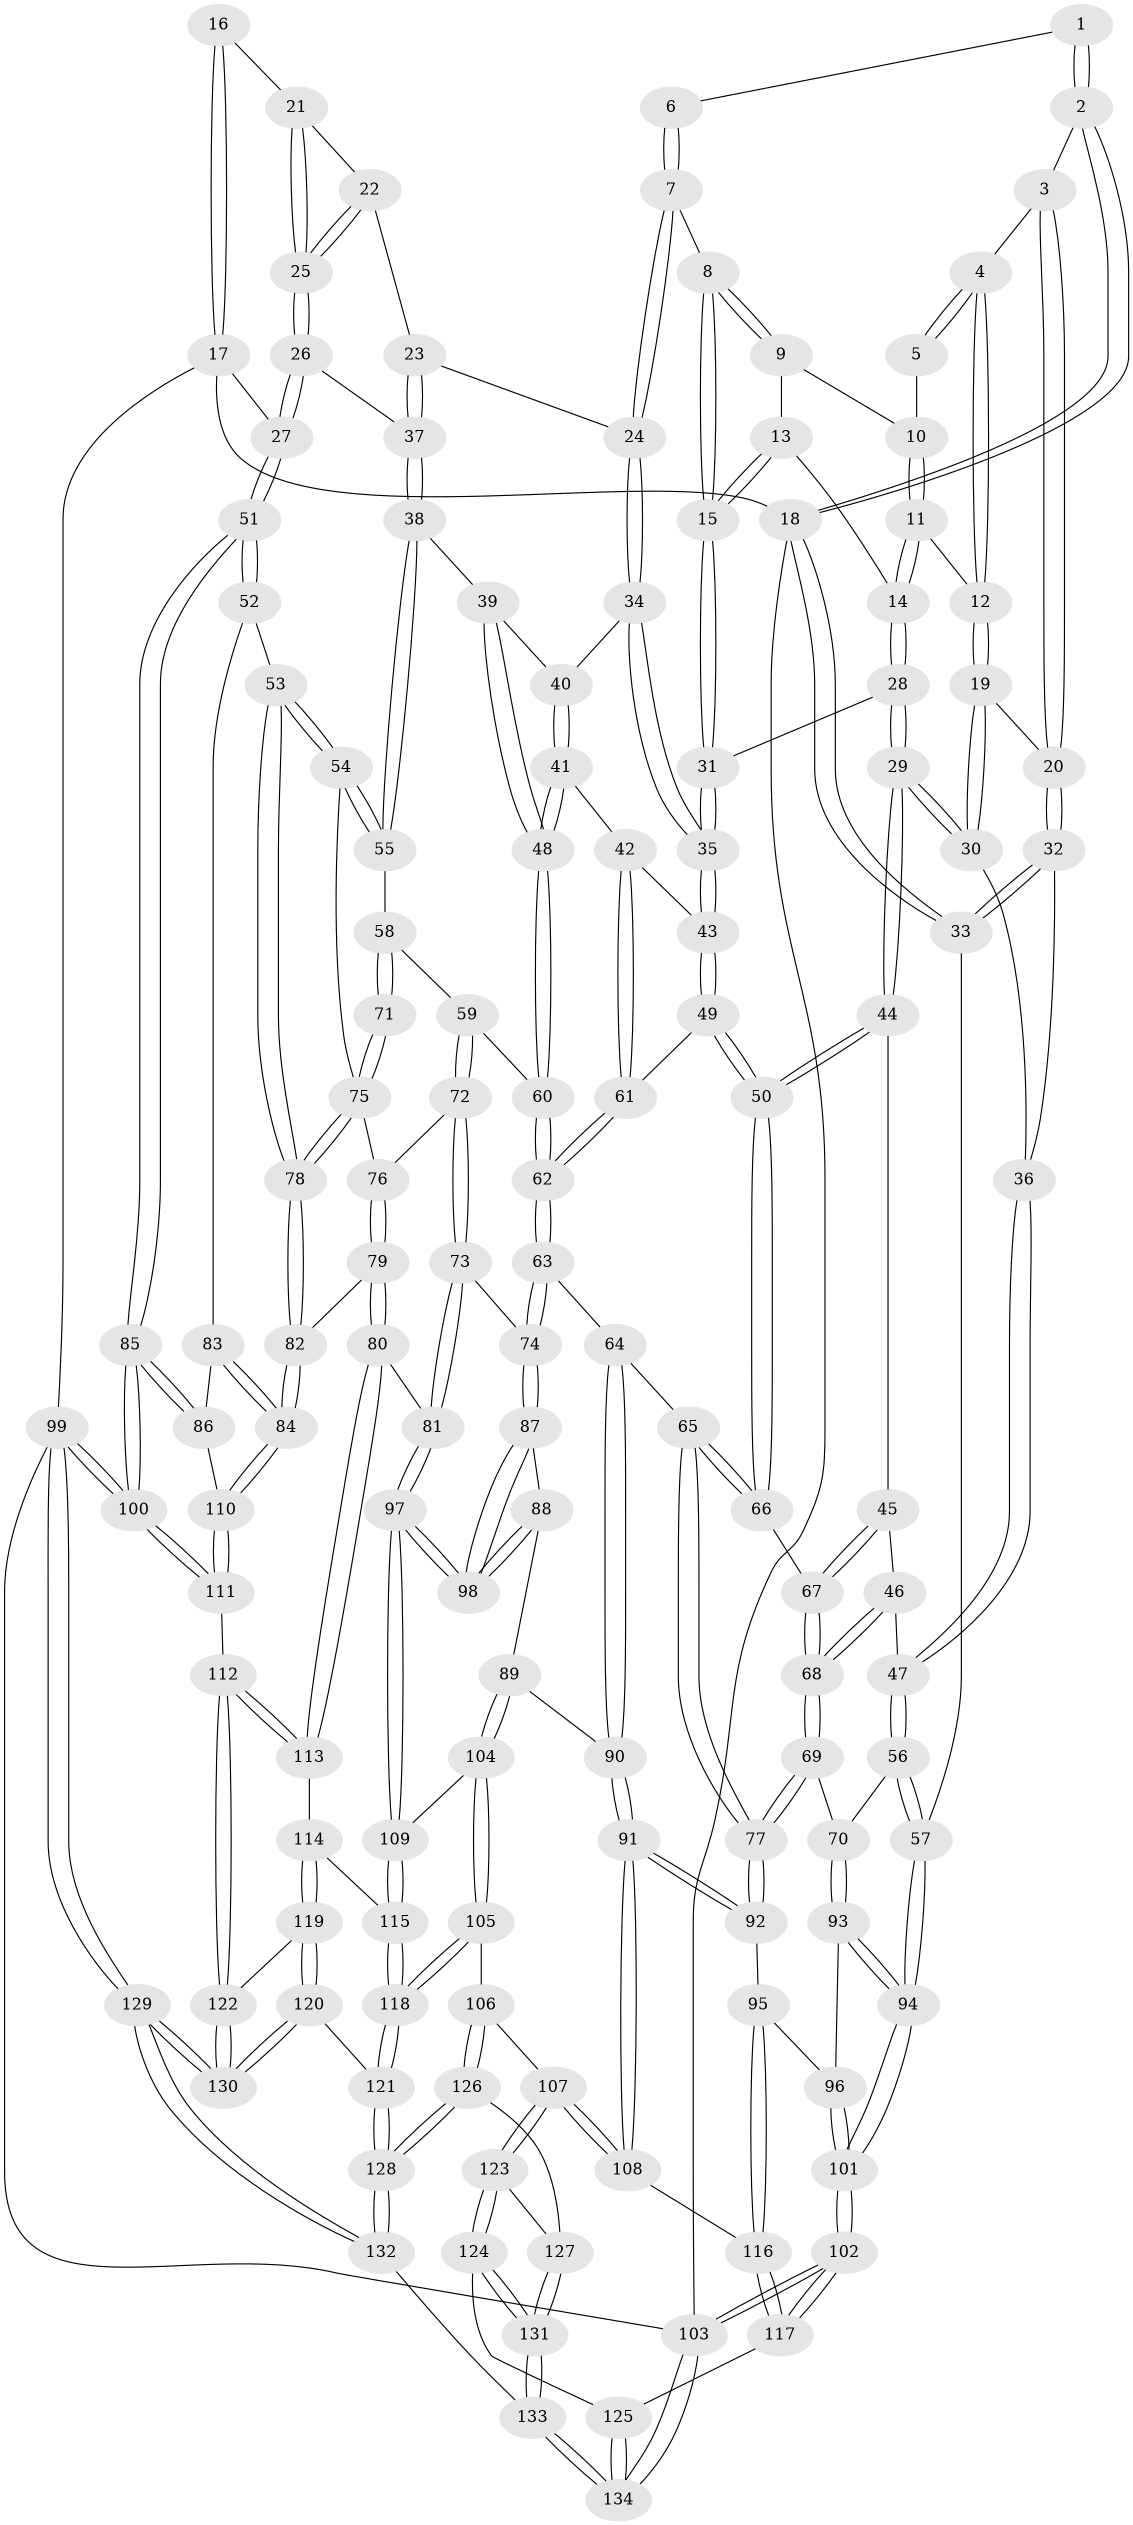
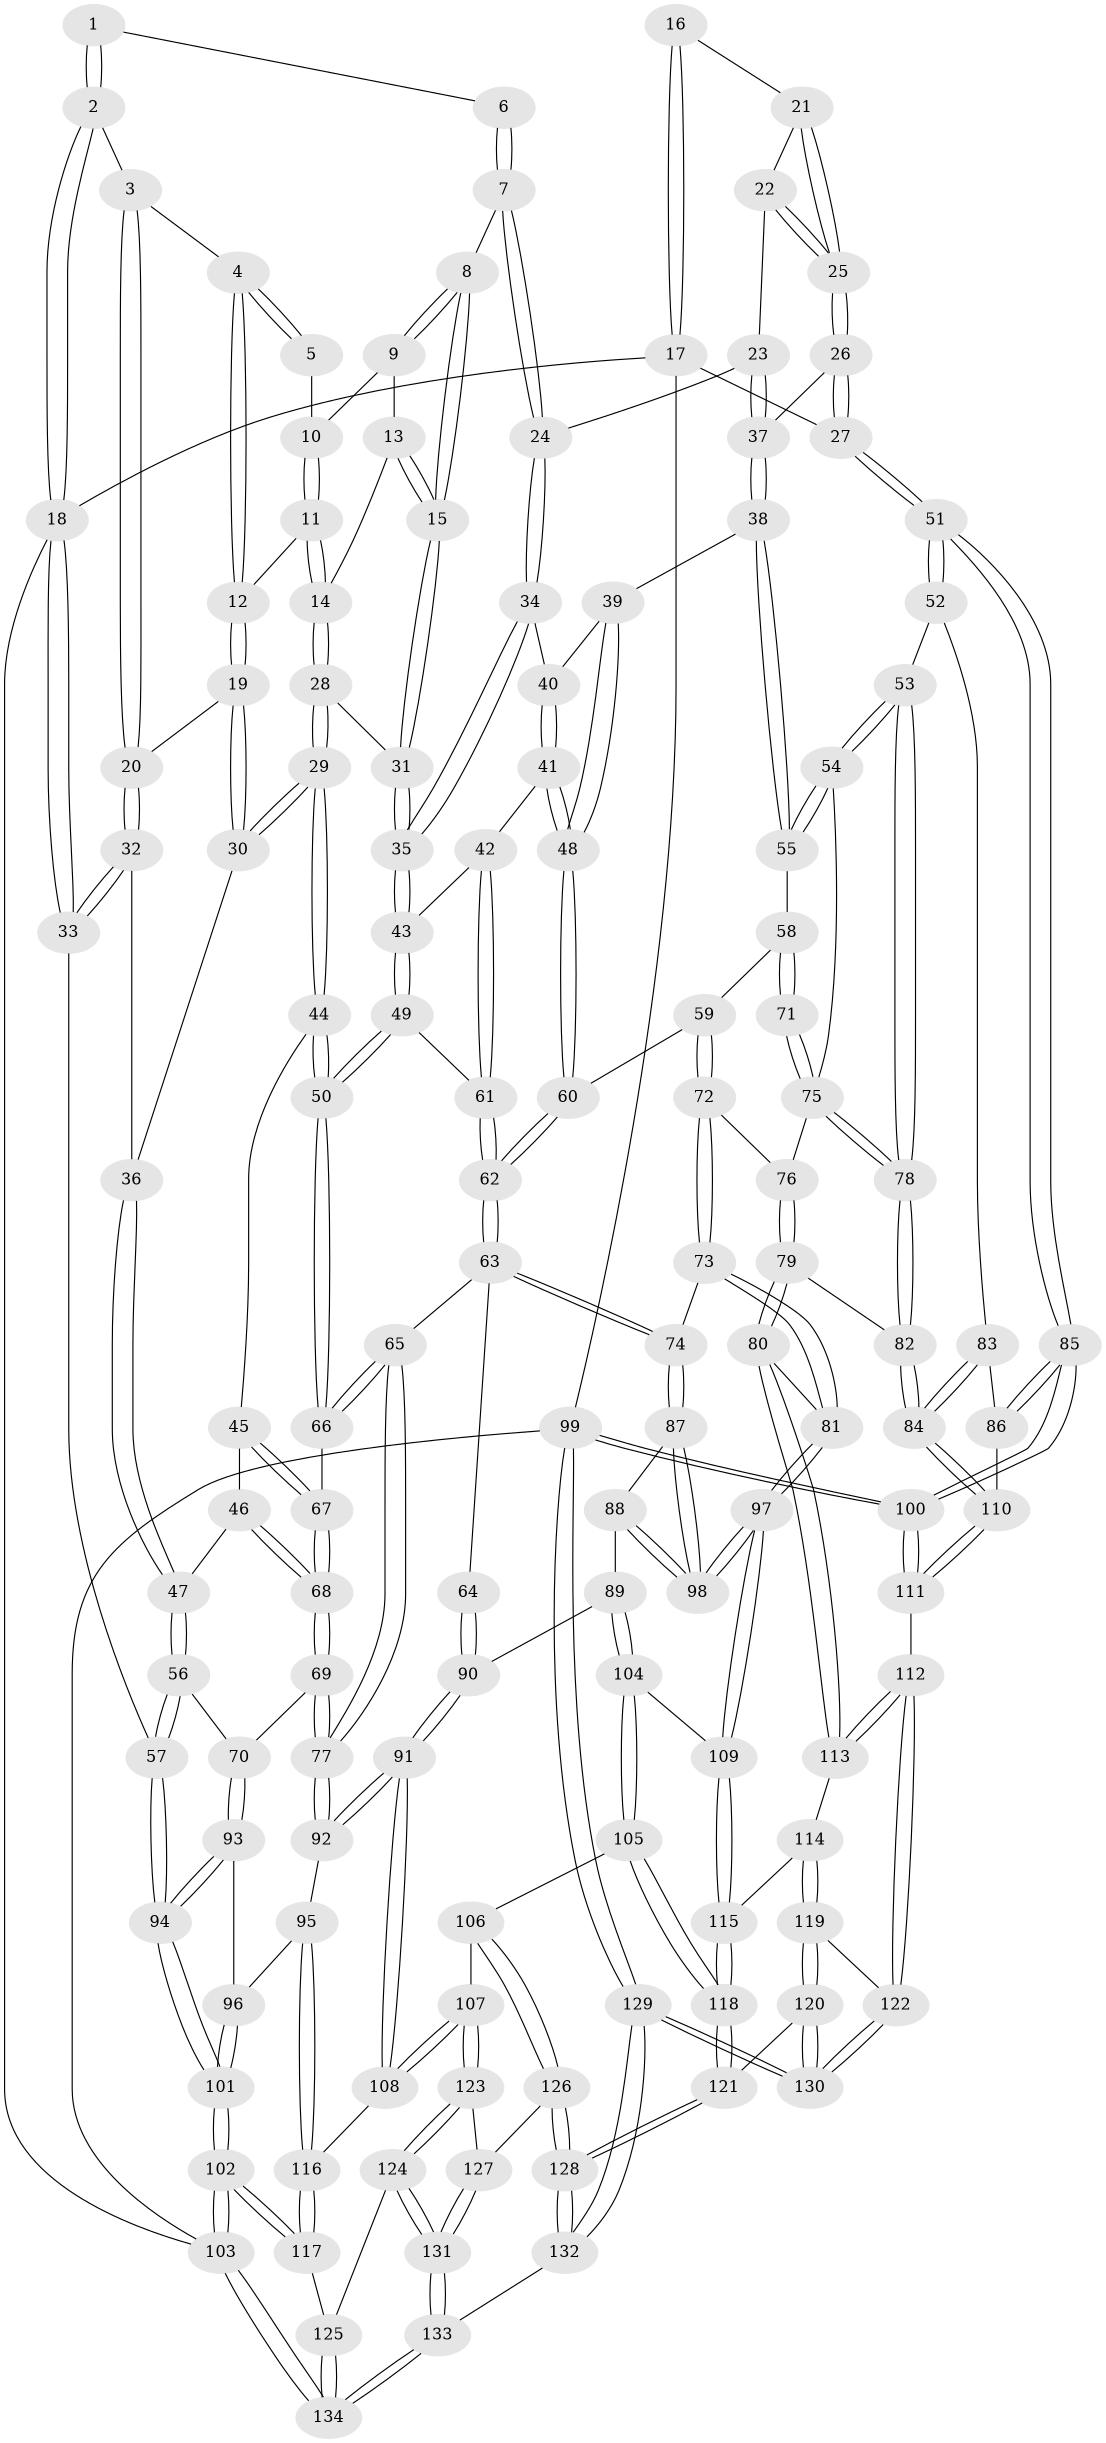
(652, 1386) -> (443, 1304)
